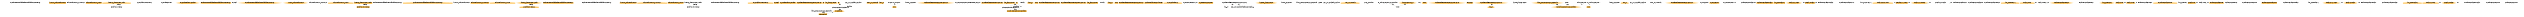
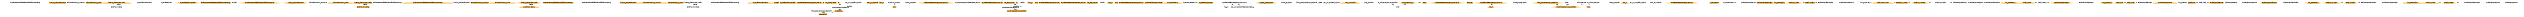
(1704, 3) -> none
(2313, 3) -> (2313, 3)
